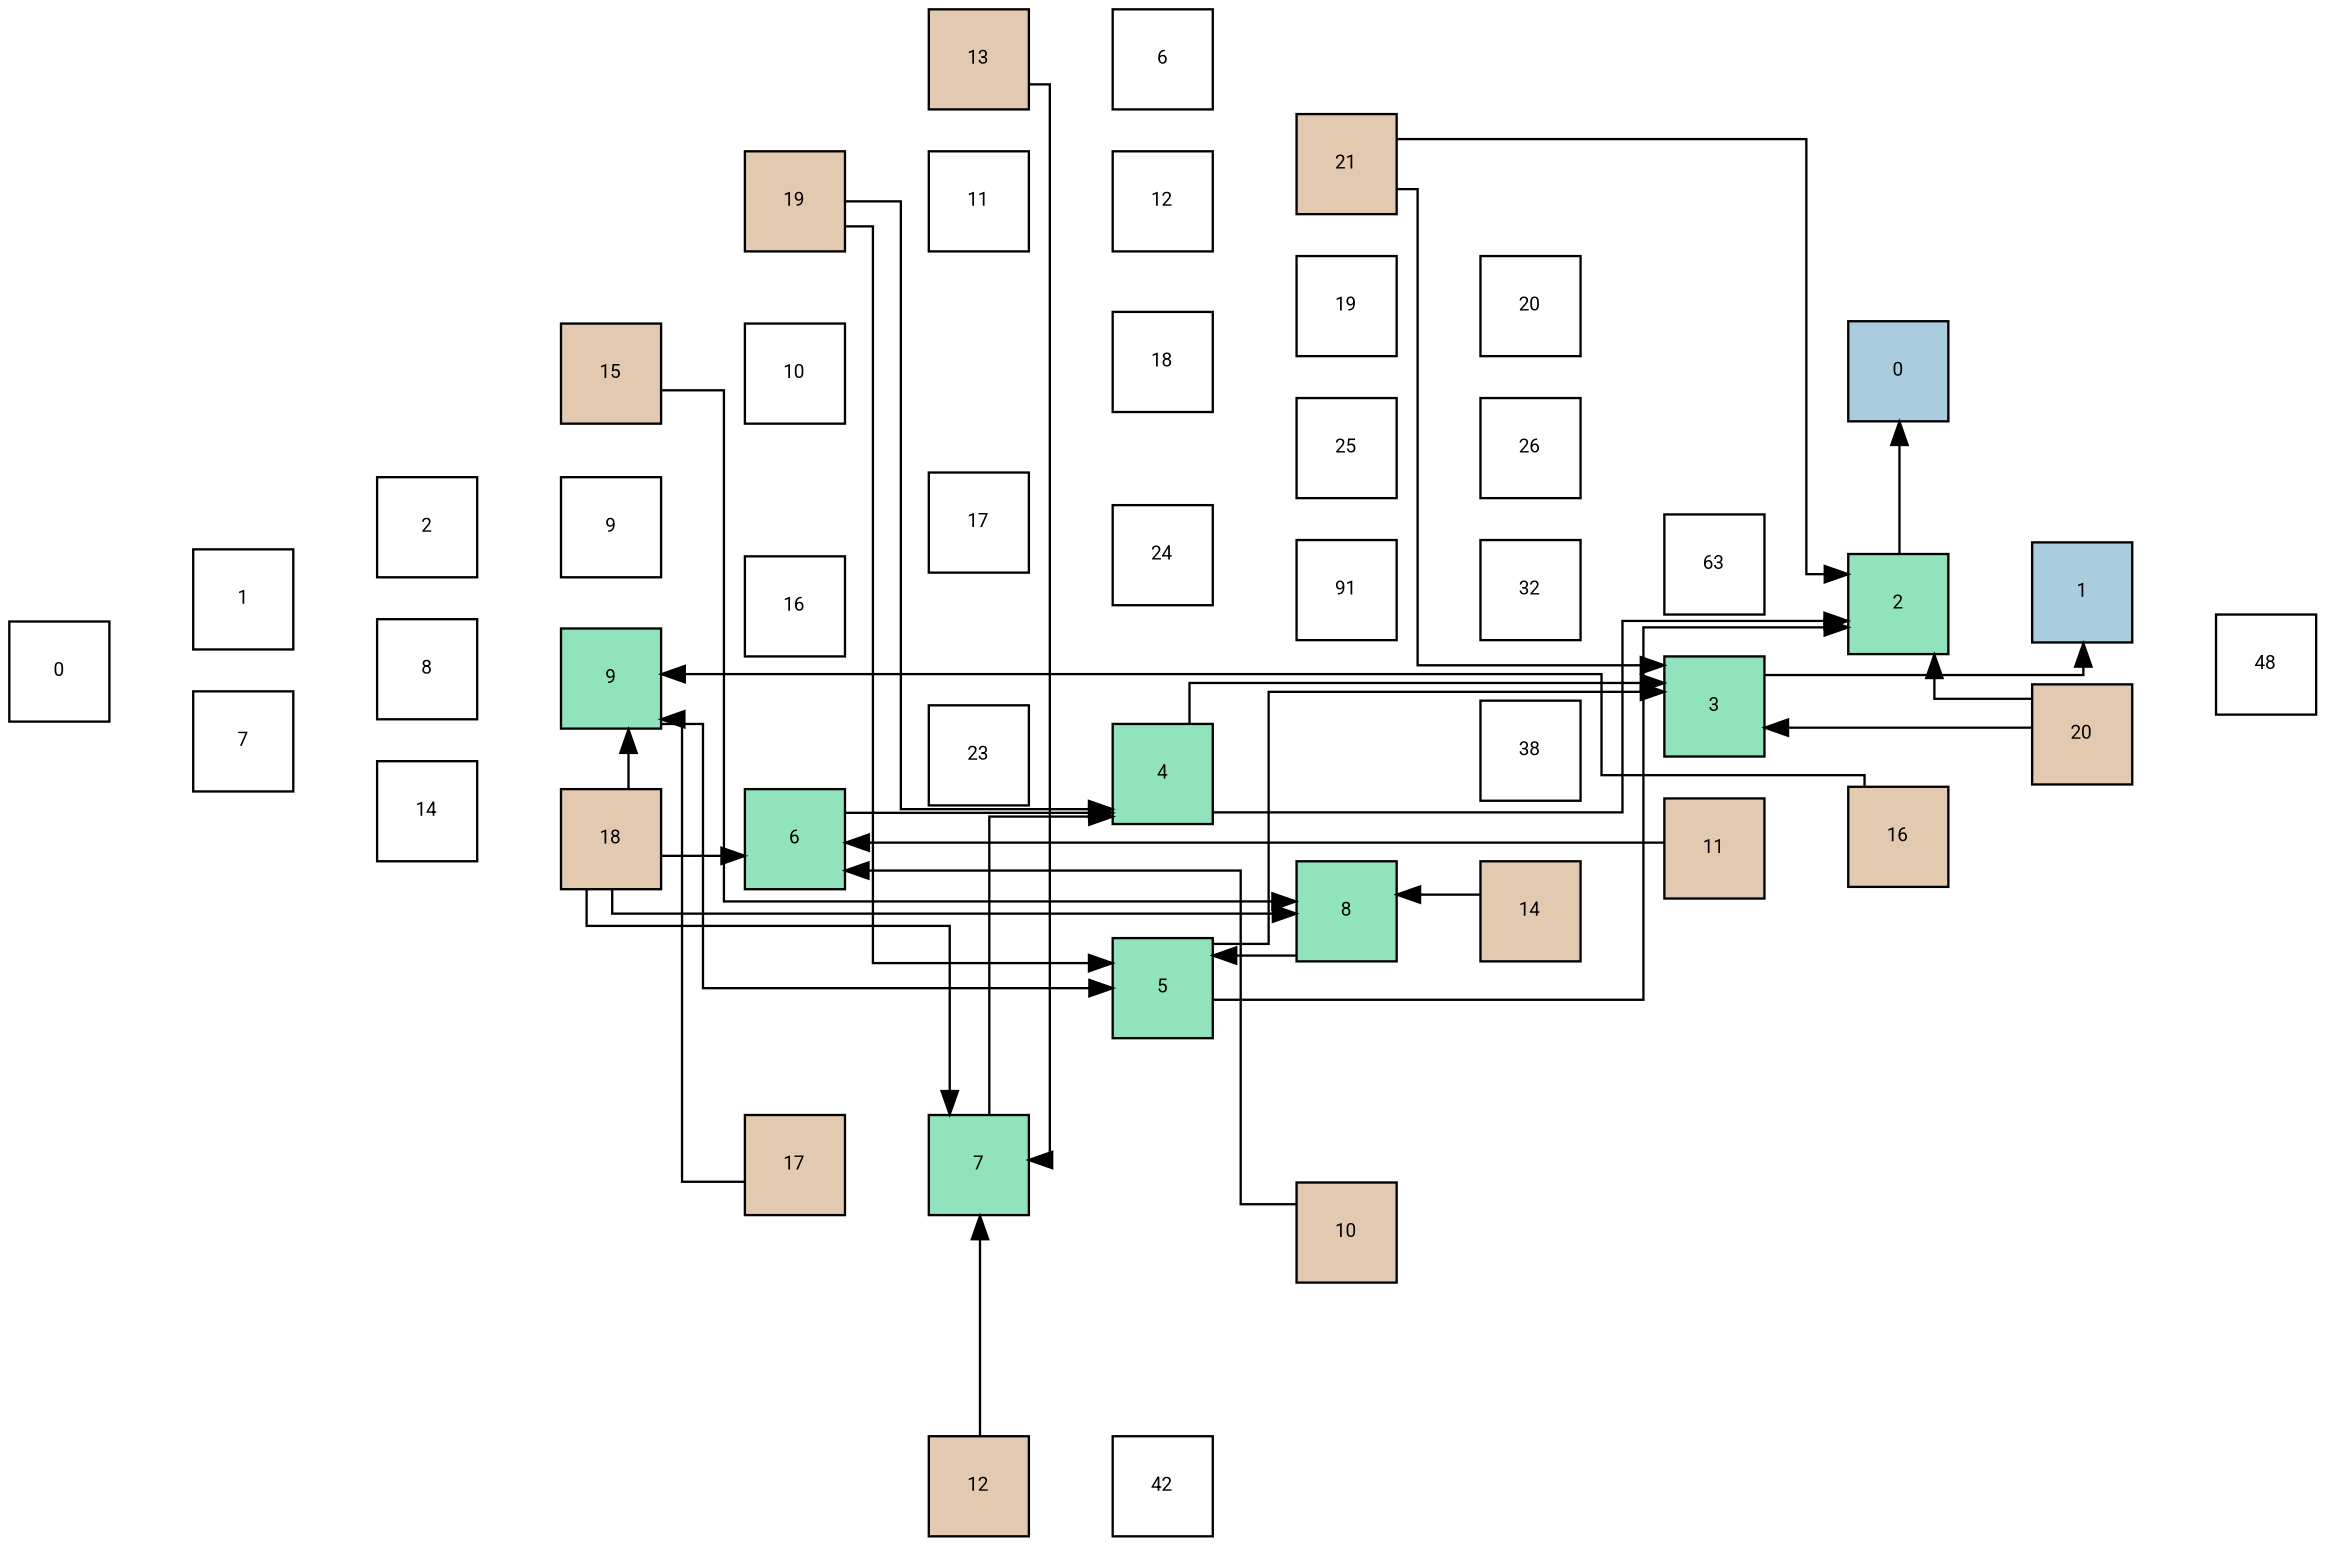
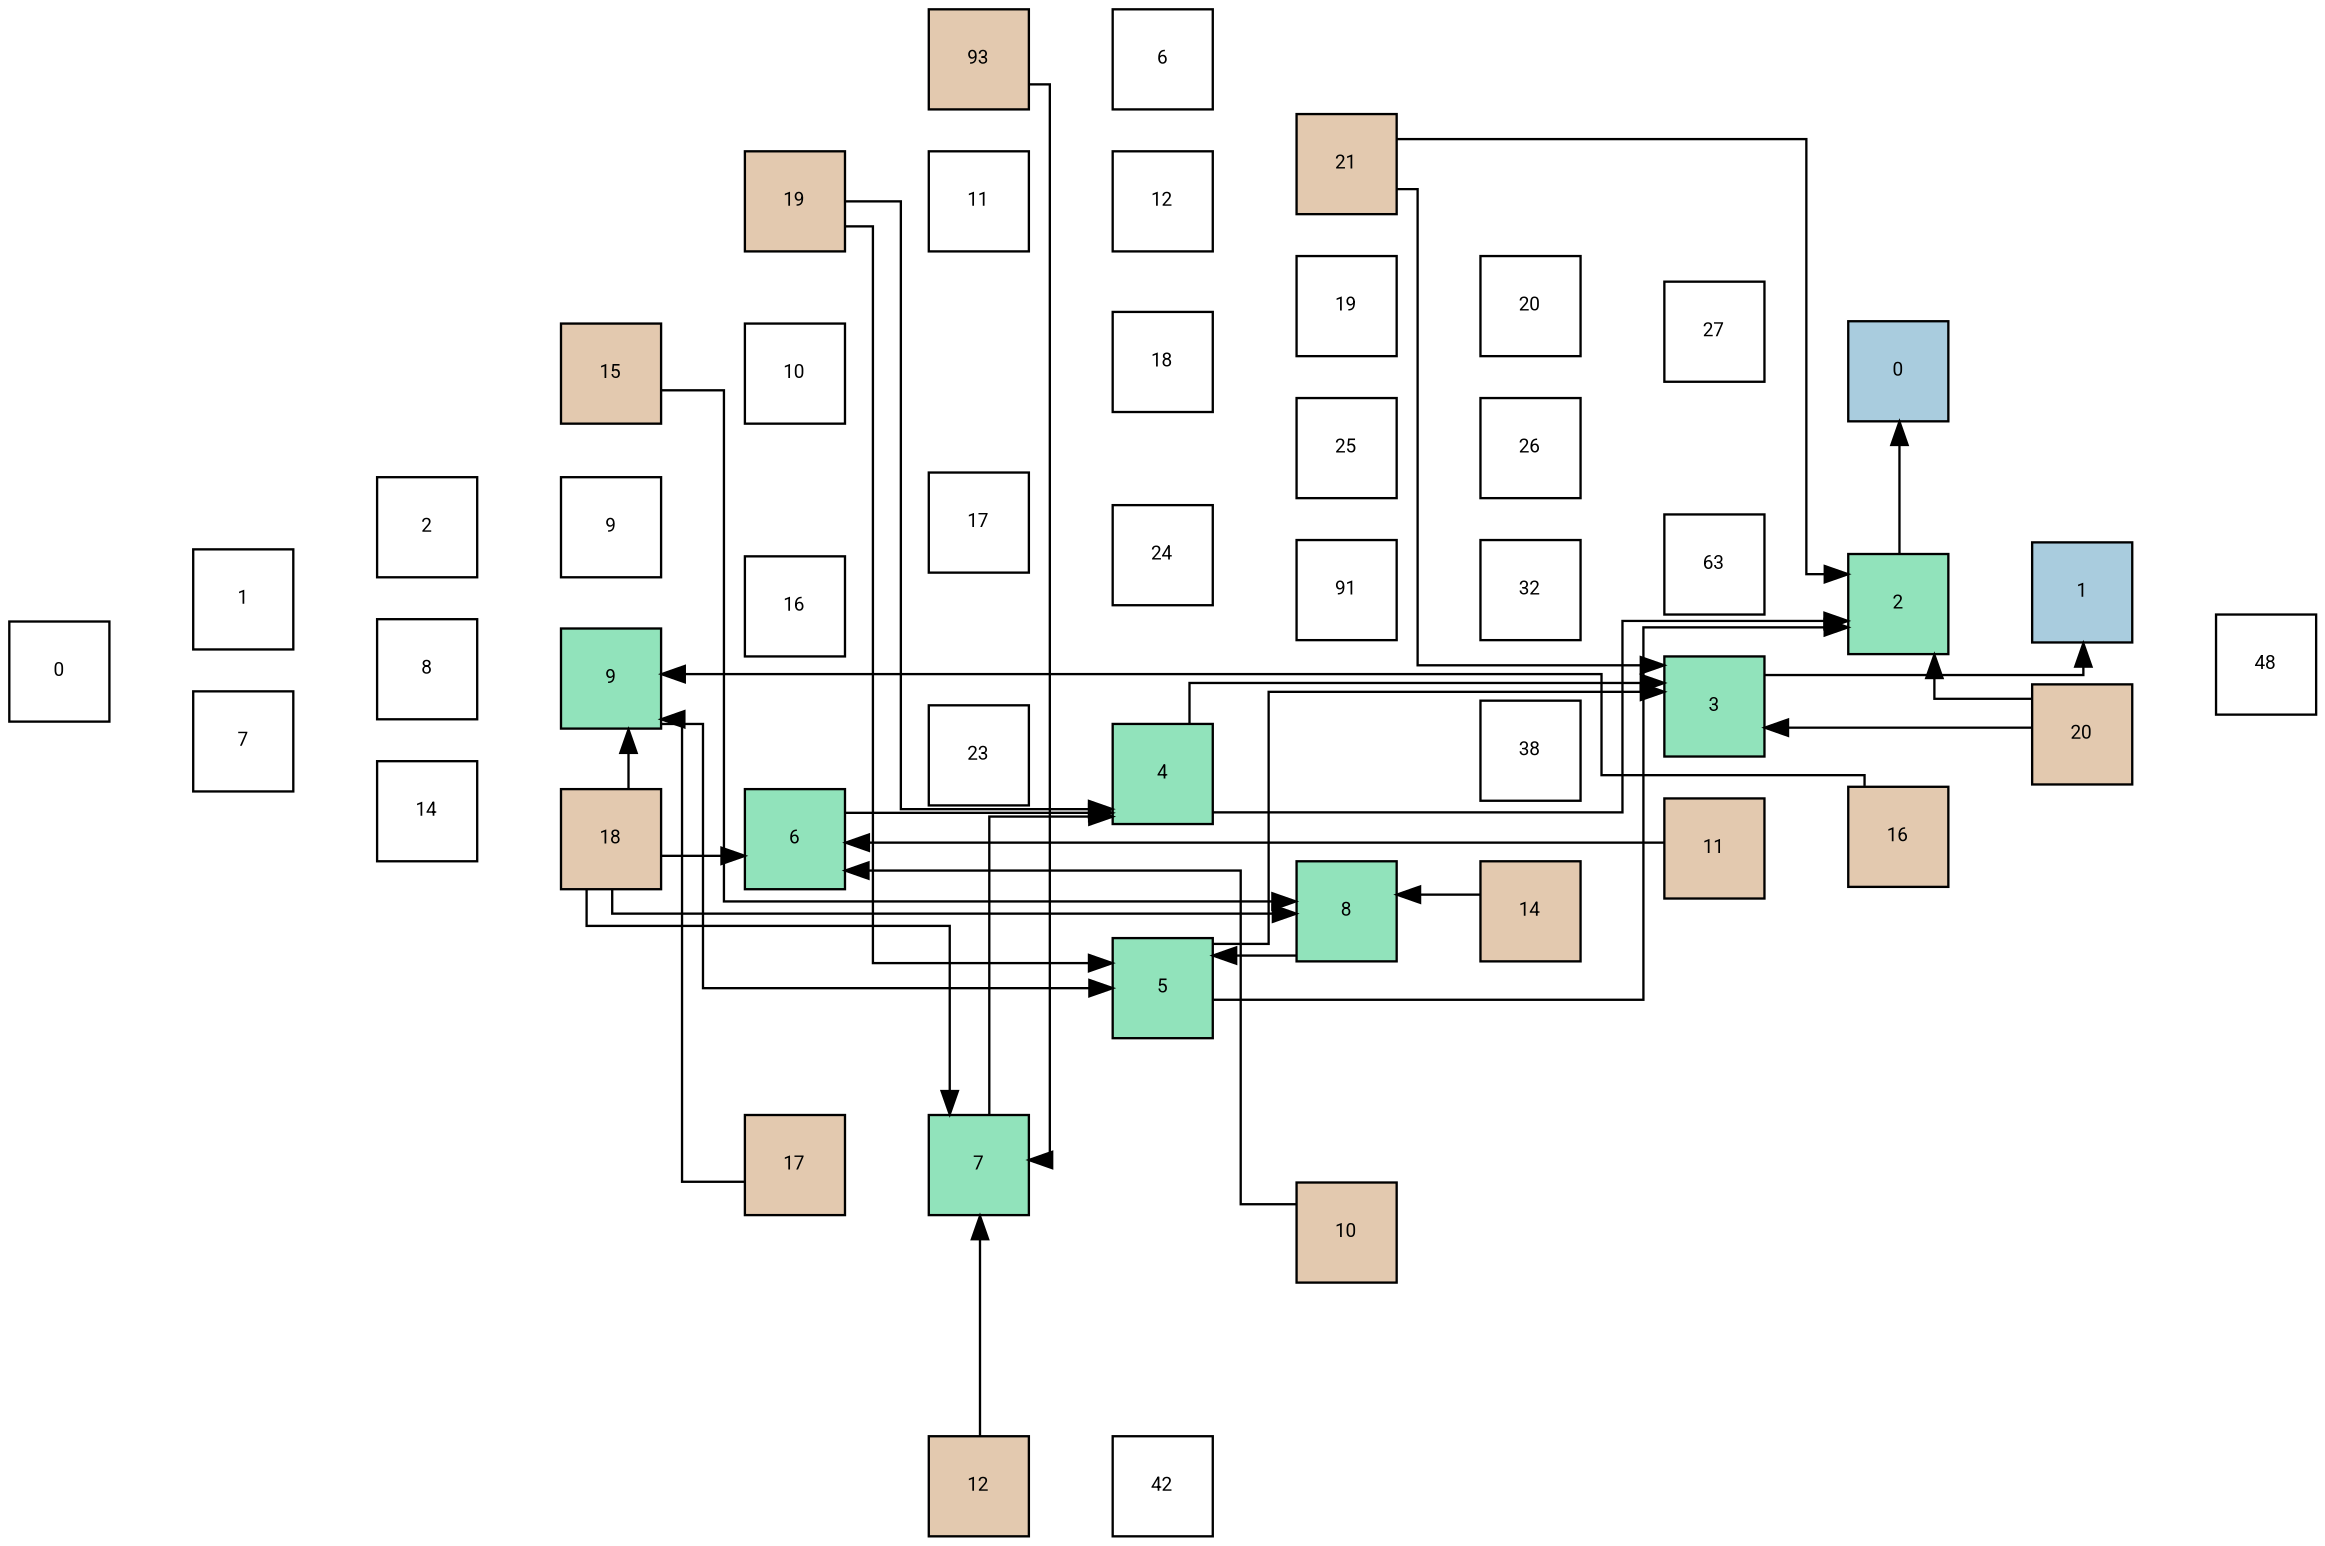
(979, 59) -> (979, 59)
none -> (1714, 332)
